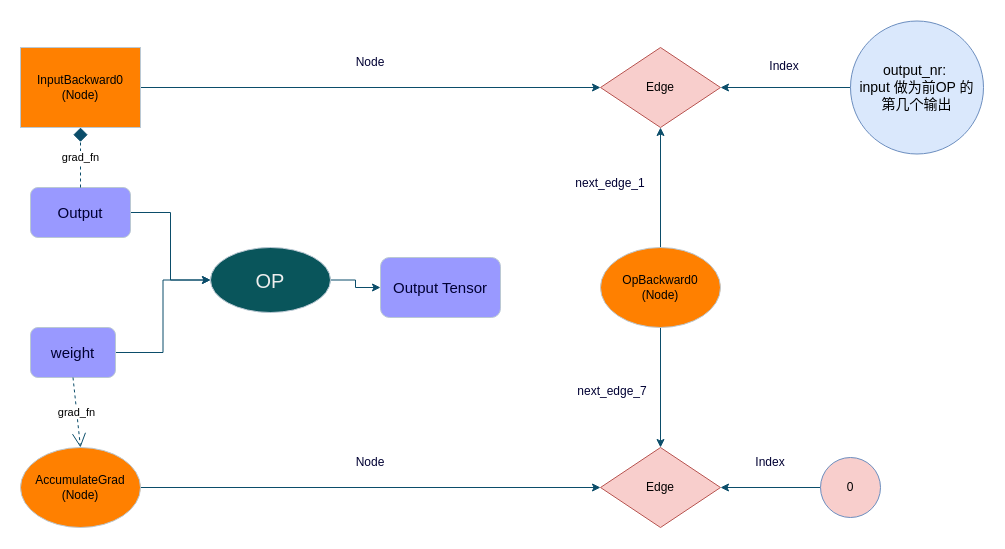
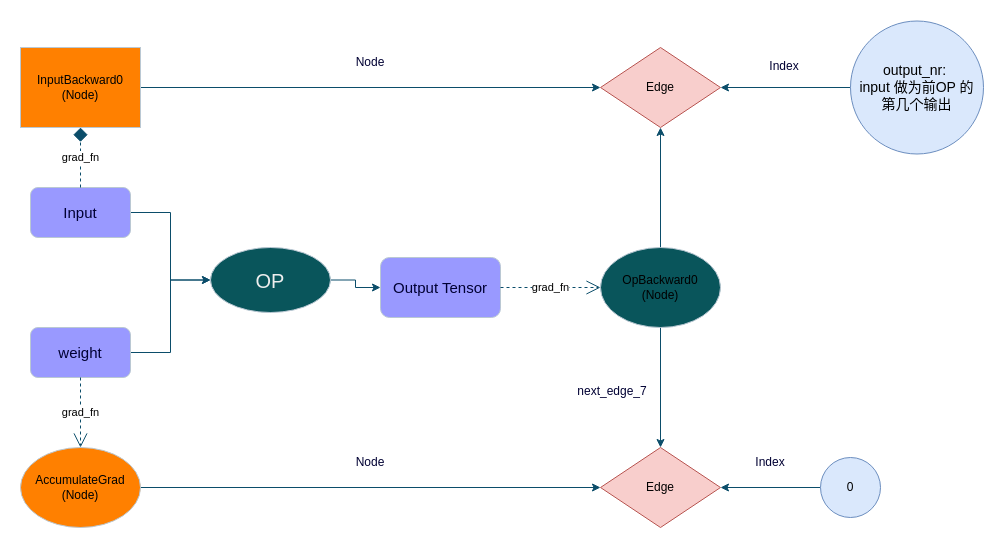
(611, 184) -> none
(81, 213) -> (81, 213)
none -> (549, 288)
(661, 288) -> (661, 288)
(73, 353) -> (81, 353)
(851, 488) -> (851, 488)
